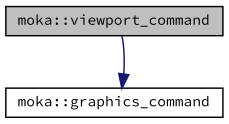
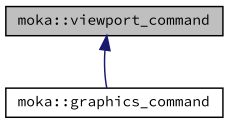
(124, 55) -> (105, 69)
